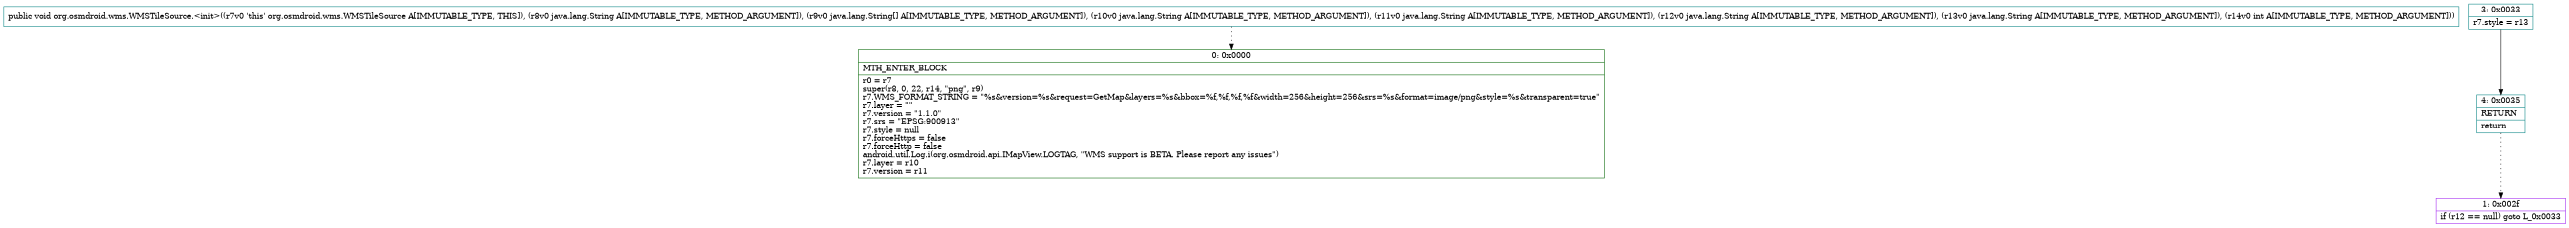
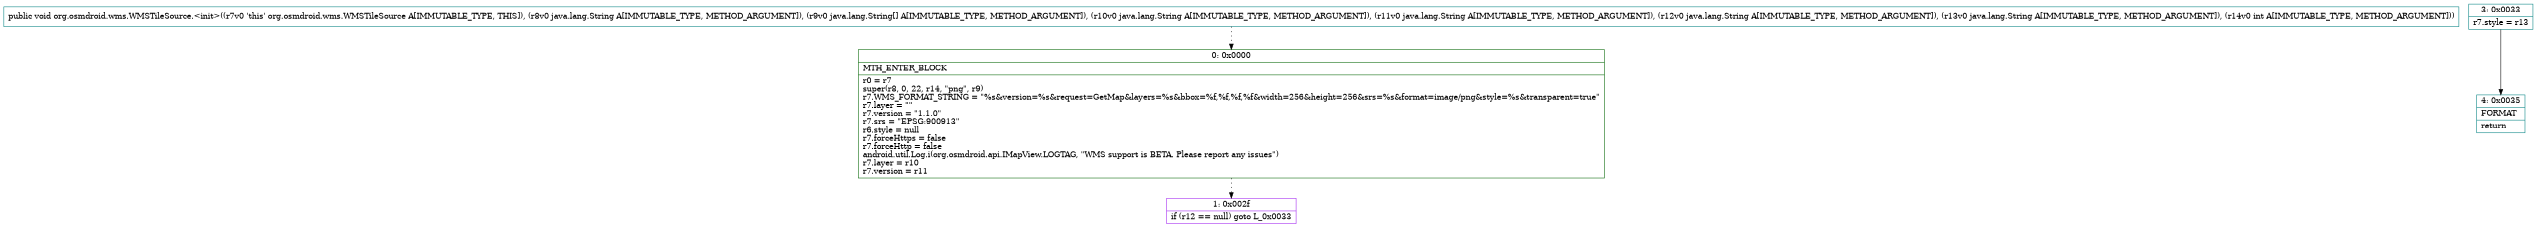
(2499, 114) -> (2499, 114)
(891, 130) -> (891, 130)
(2501, 163) -> (1231, 185)
